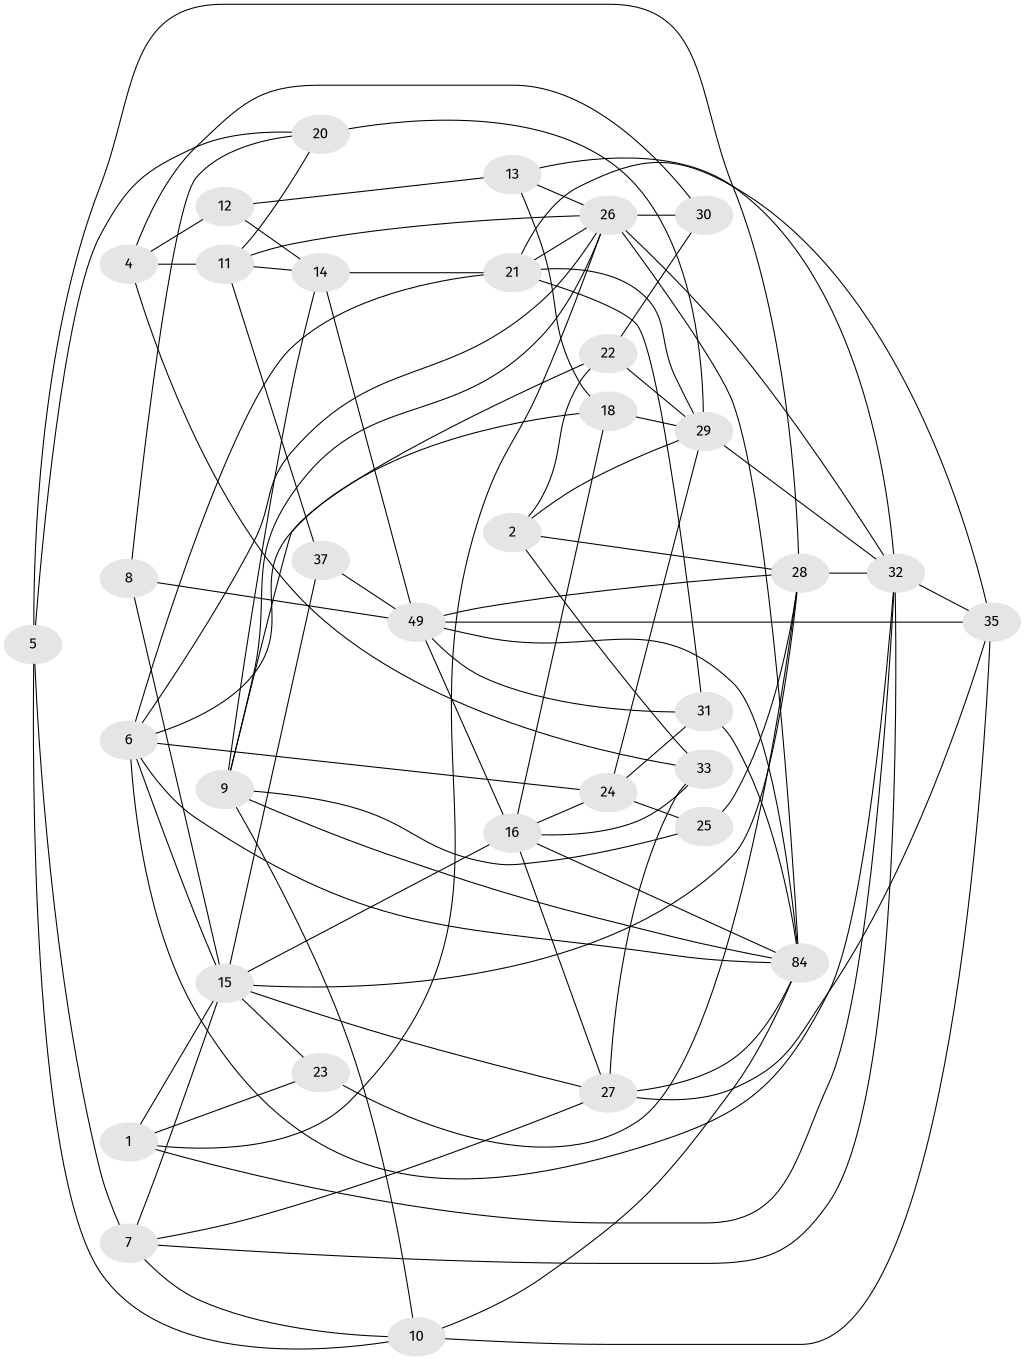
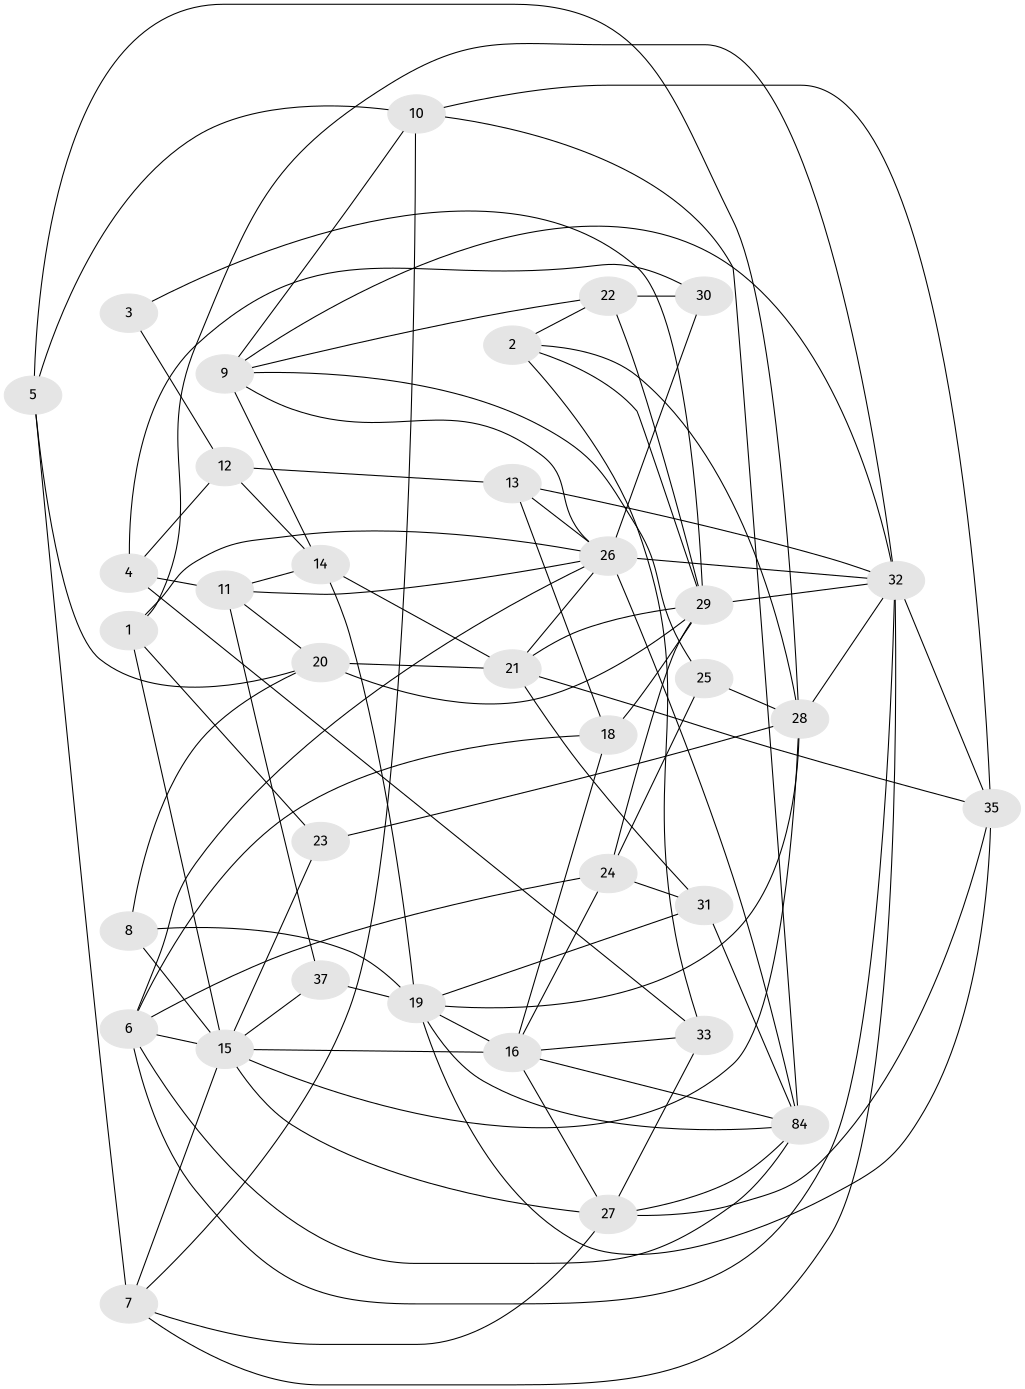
none -> (129, 313)
(240, 432) -> (427, 666)
(417, 622) -> (417, 1003)
(506, 893) -> (648, 233)
